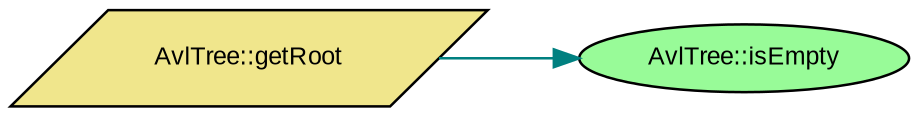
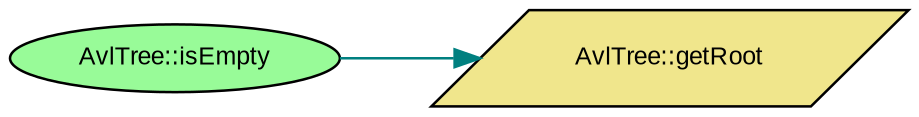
(496, 58) -> (397, 58)
